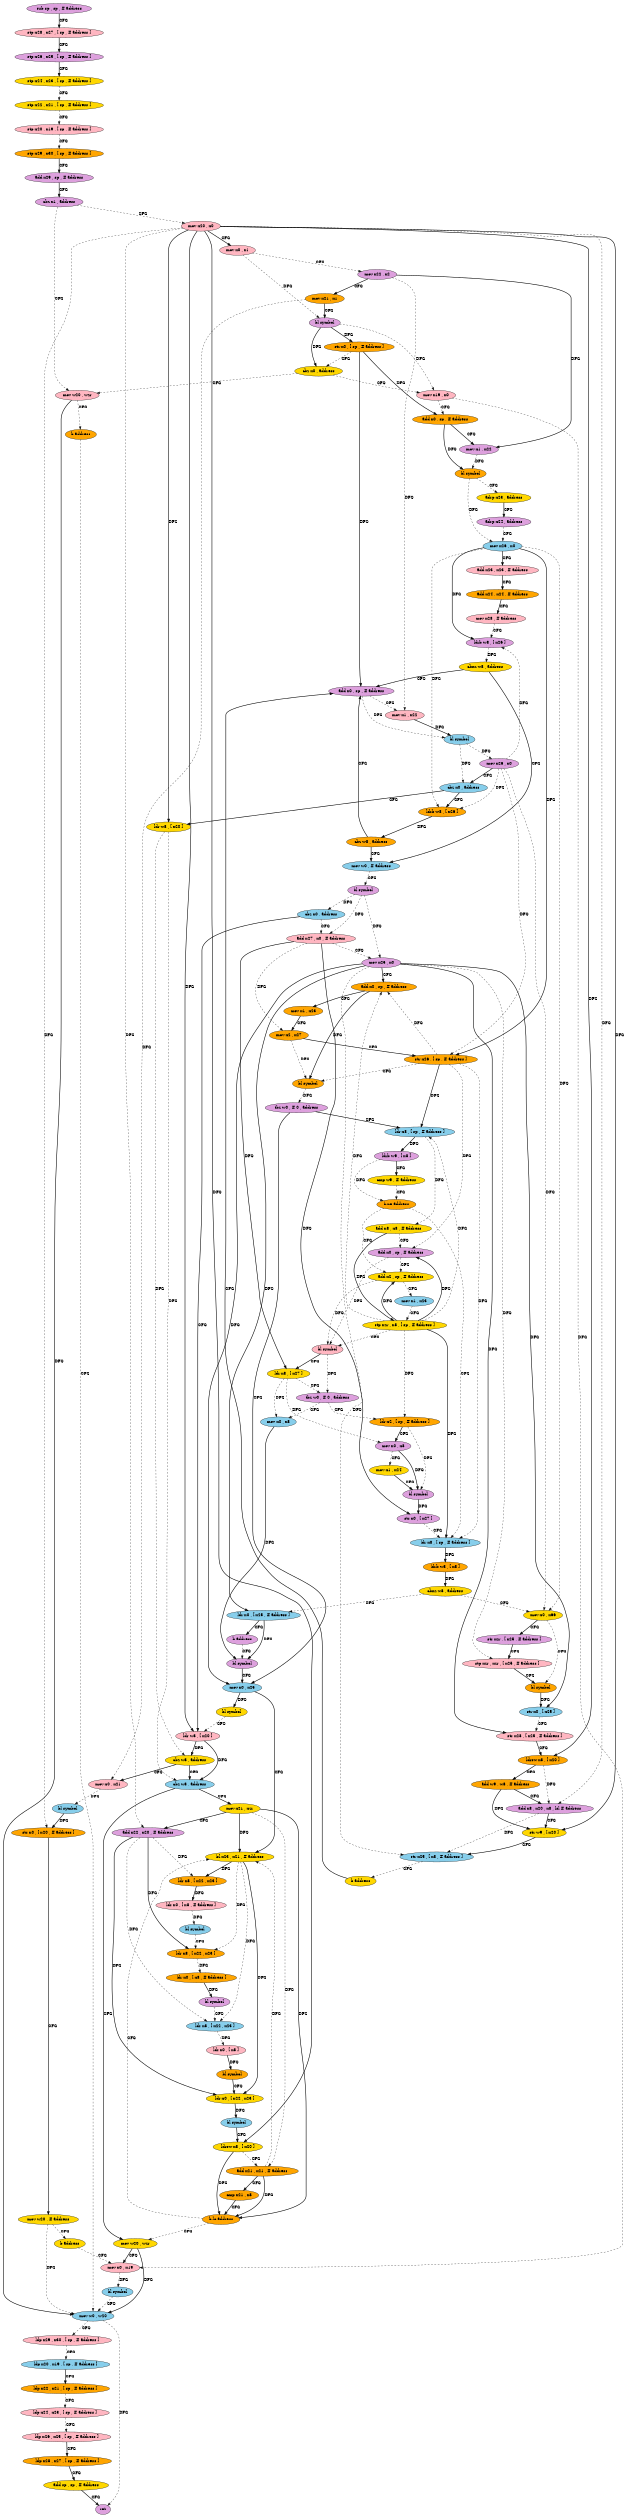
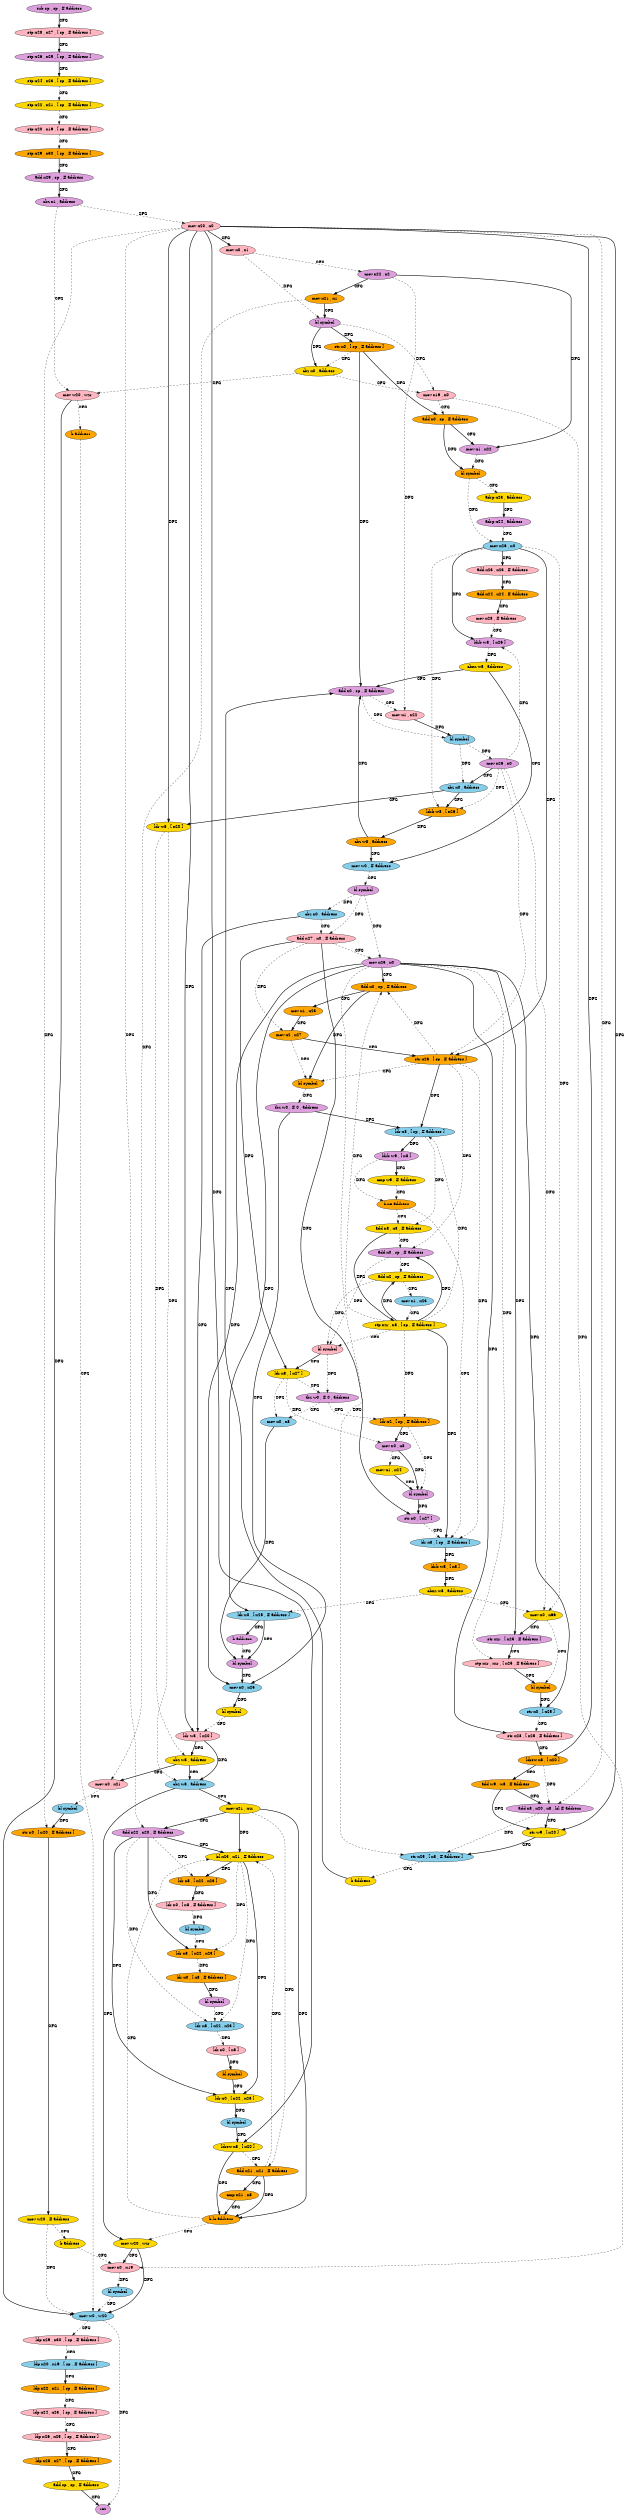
(363, 1239) -> (397, 1215)
none -> (516, 1252)
(274, 1770) -> (193, 1845)
